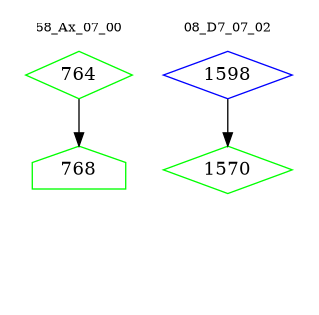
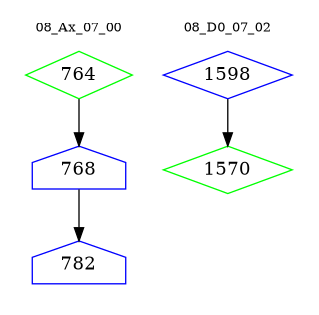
(79, 28) -> (79, 28)
(228, 28) -> (228, 28)
(79, 170) -> (79, 170)
none -> (79, 265)
